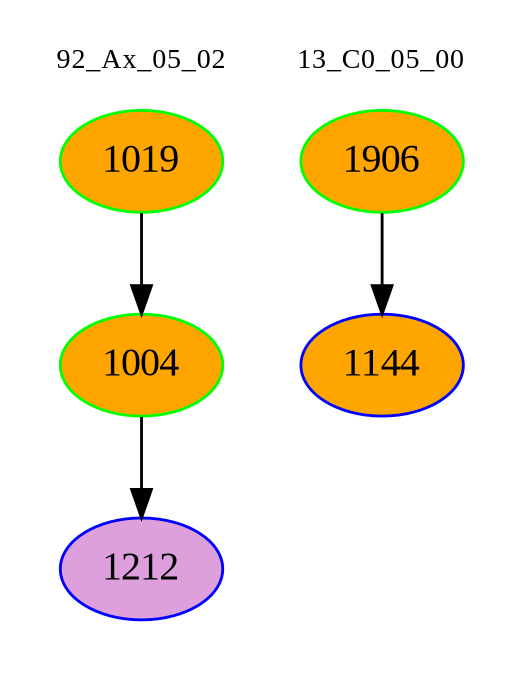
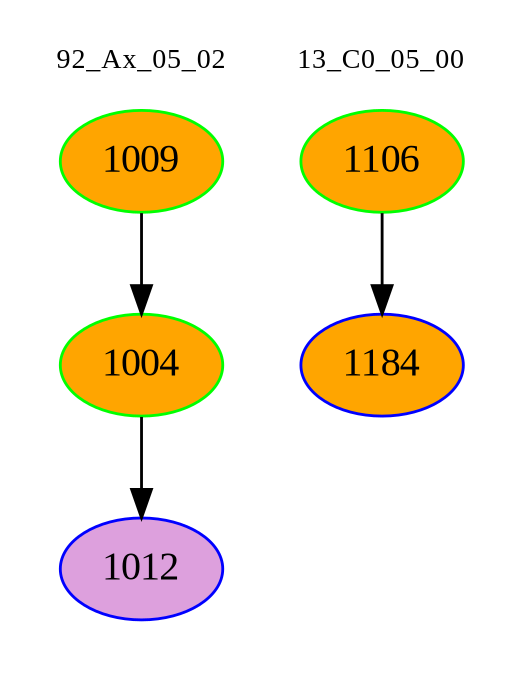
(142, 161) -> (142, 161)
(382, 161) -> (382, 161)
(382, 365) -> (382, 365)
(142, 569) -> (142, 569)
